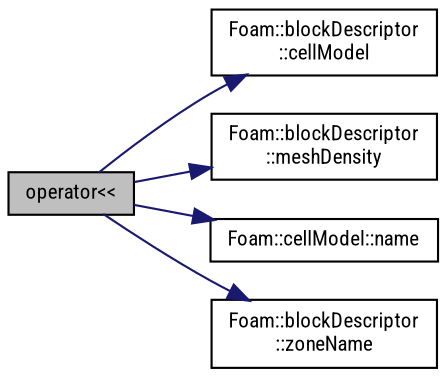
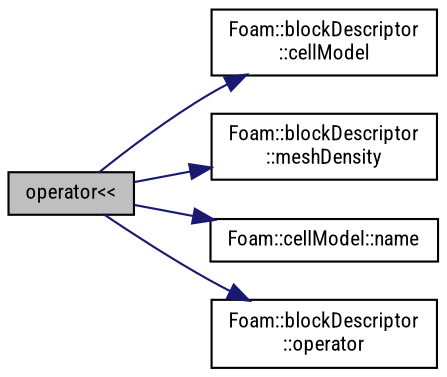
(324, 334) -> (324, 334)
